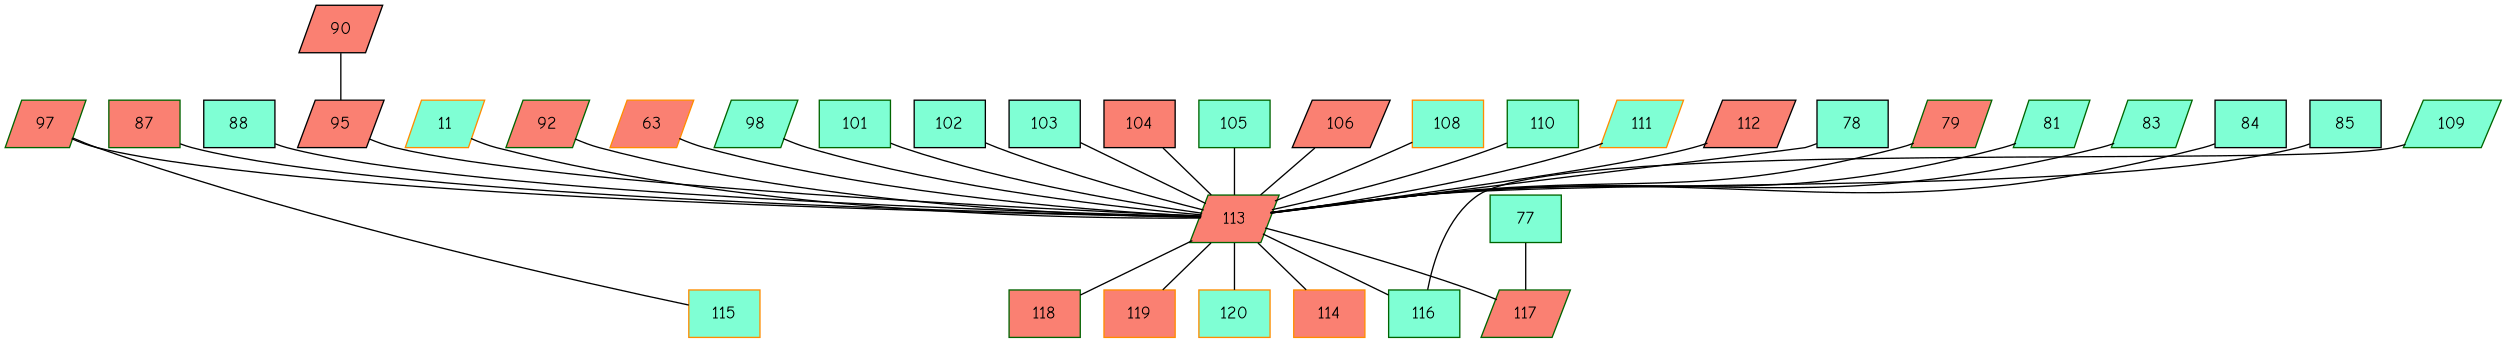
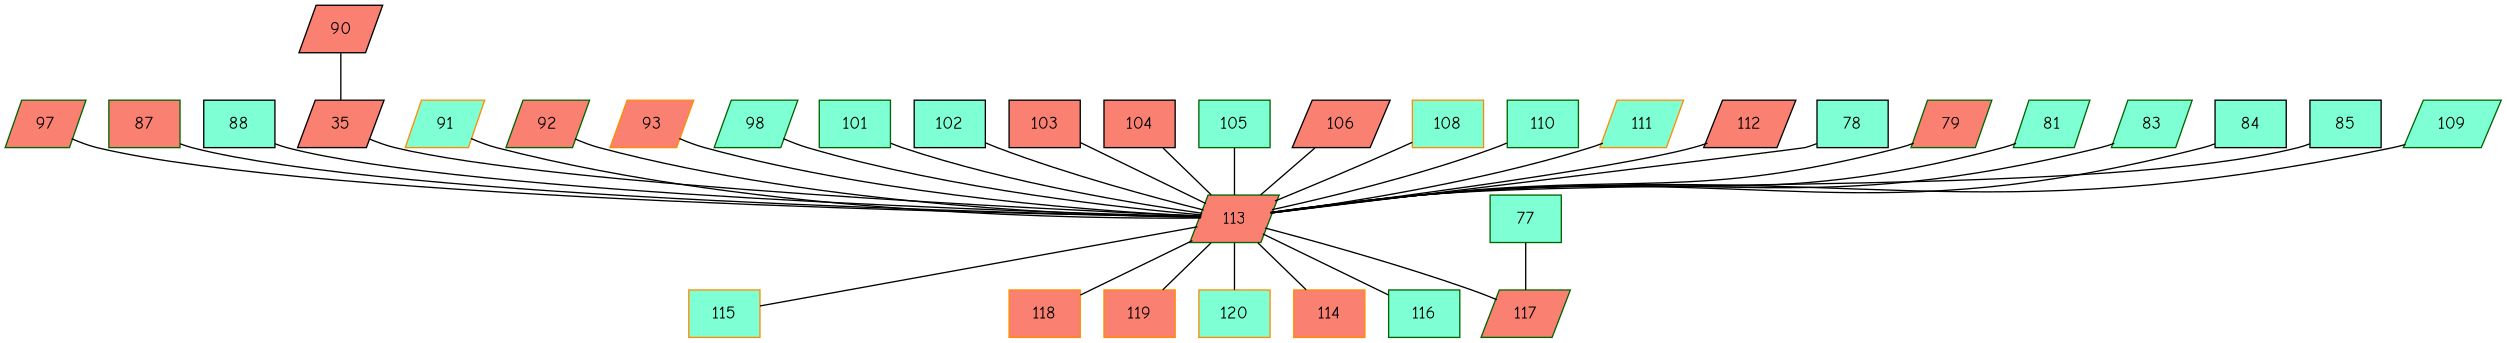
(341, 124) -> (341, 124)
(445, 124) -> (445, 124)
(652, 124) -> (652, 124)
(1045, 124) -> (1045, 124)
(1912, 158) -> (2039, 191)
(378, 231) -> (979, 266)
(1045, 314) -> (1045, 314)
